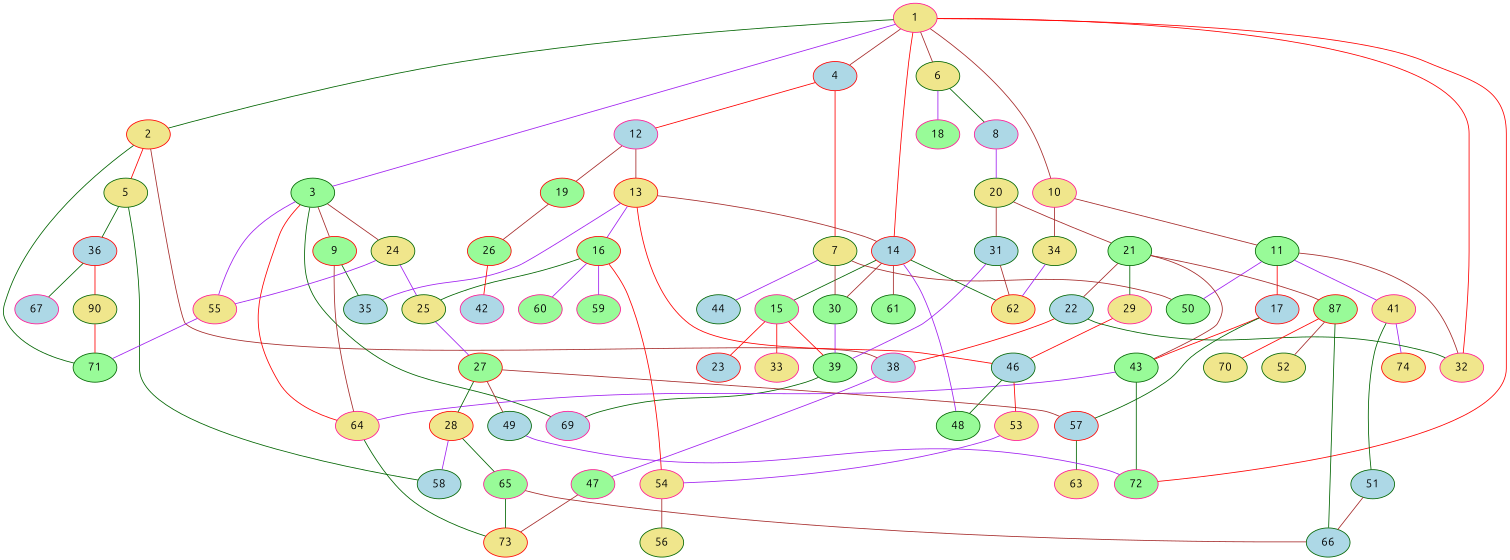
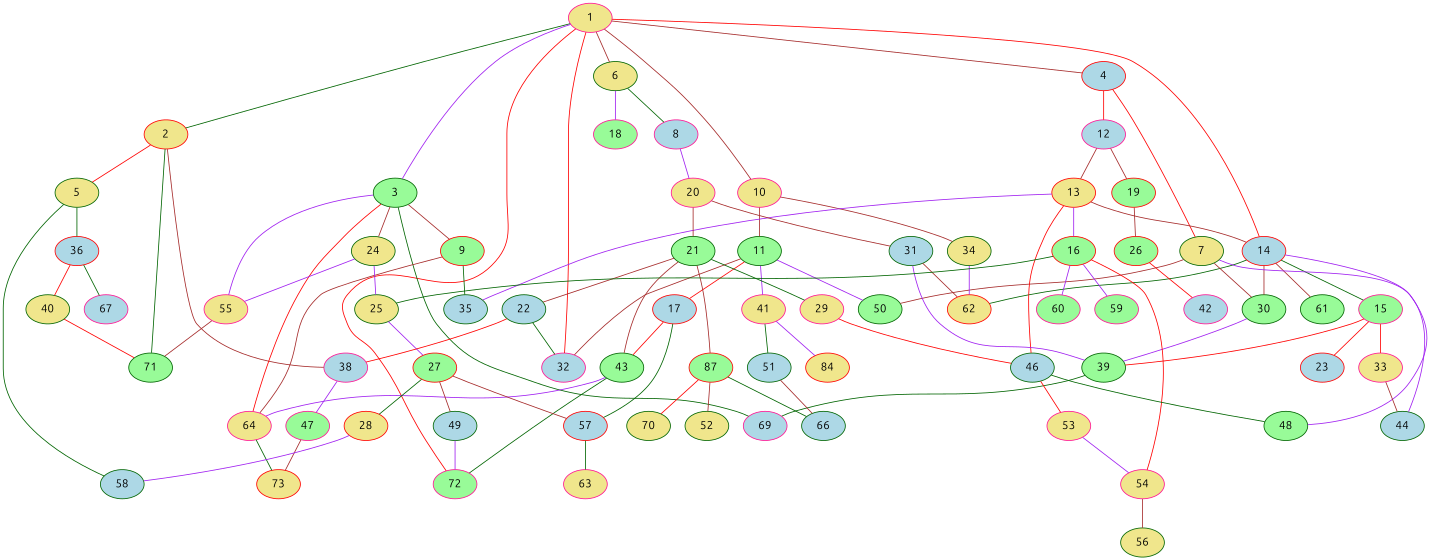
(996, 193) -> (693, 193)
(95, 309) -> (48, 309)
(155, 338) -> (188, 338)
(1403, 368) -> (828, 368)
(1462, 368) -> (564, 368)
none -> (1390, 394)
(506, 484) -> none
